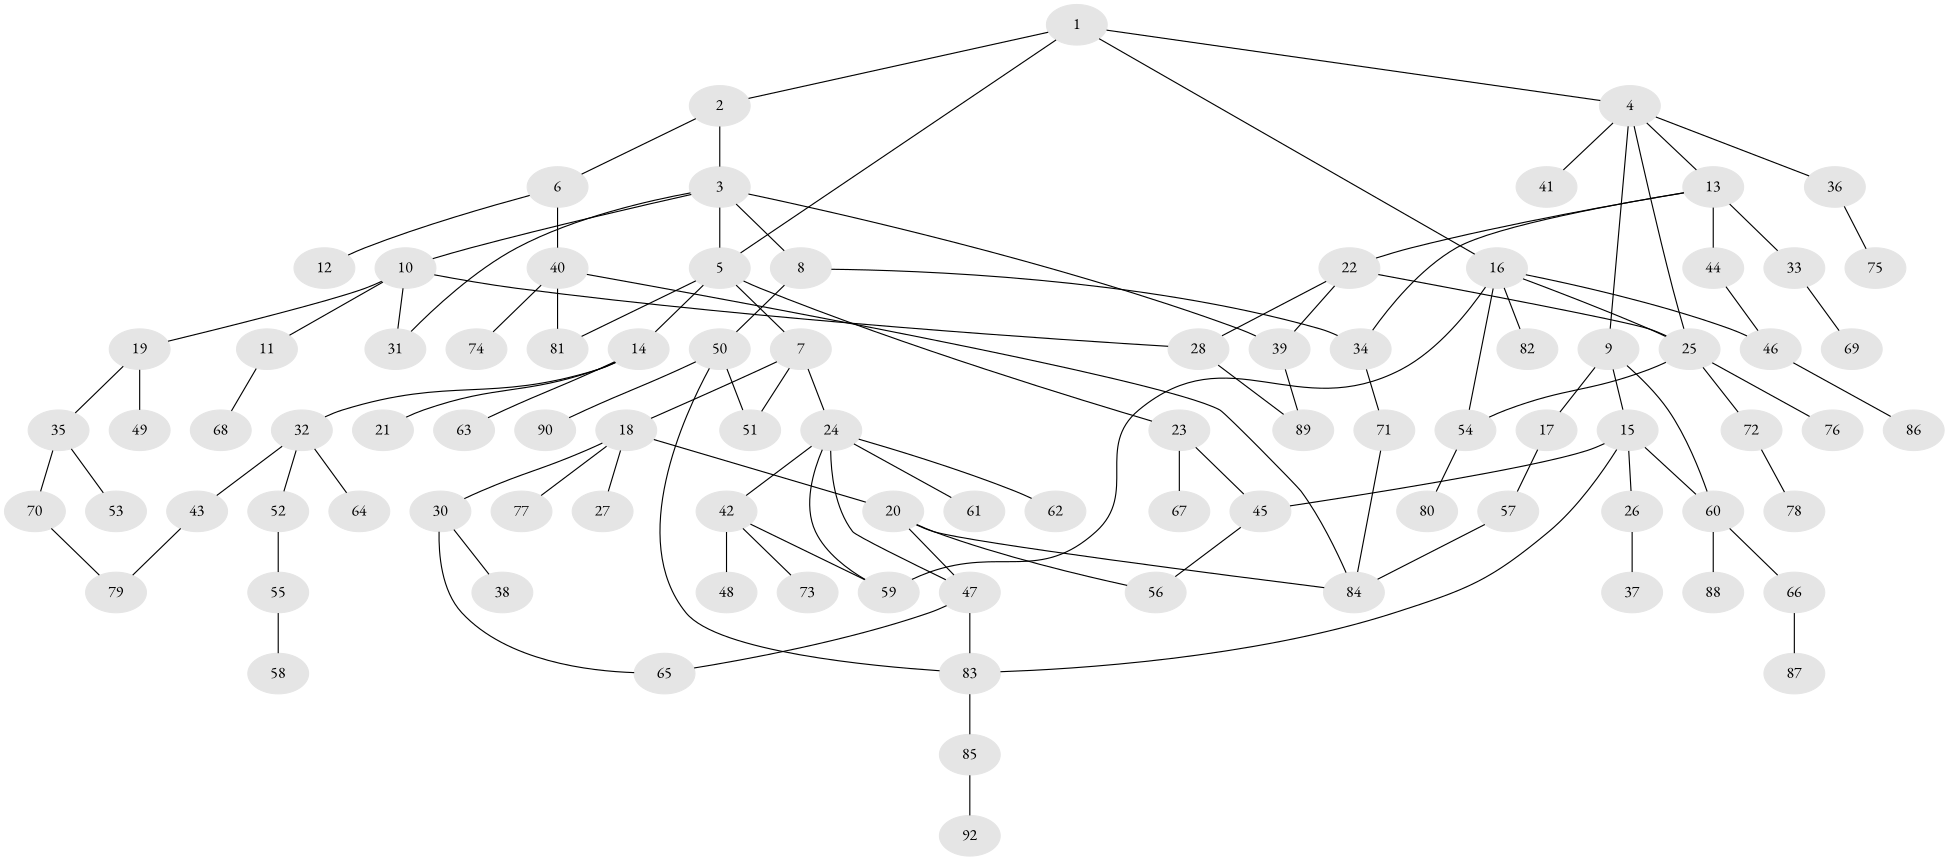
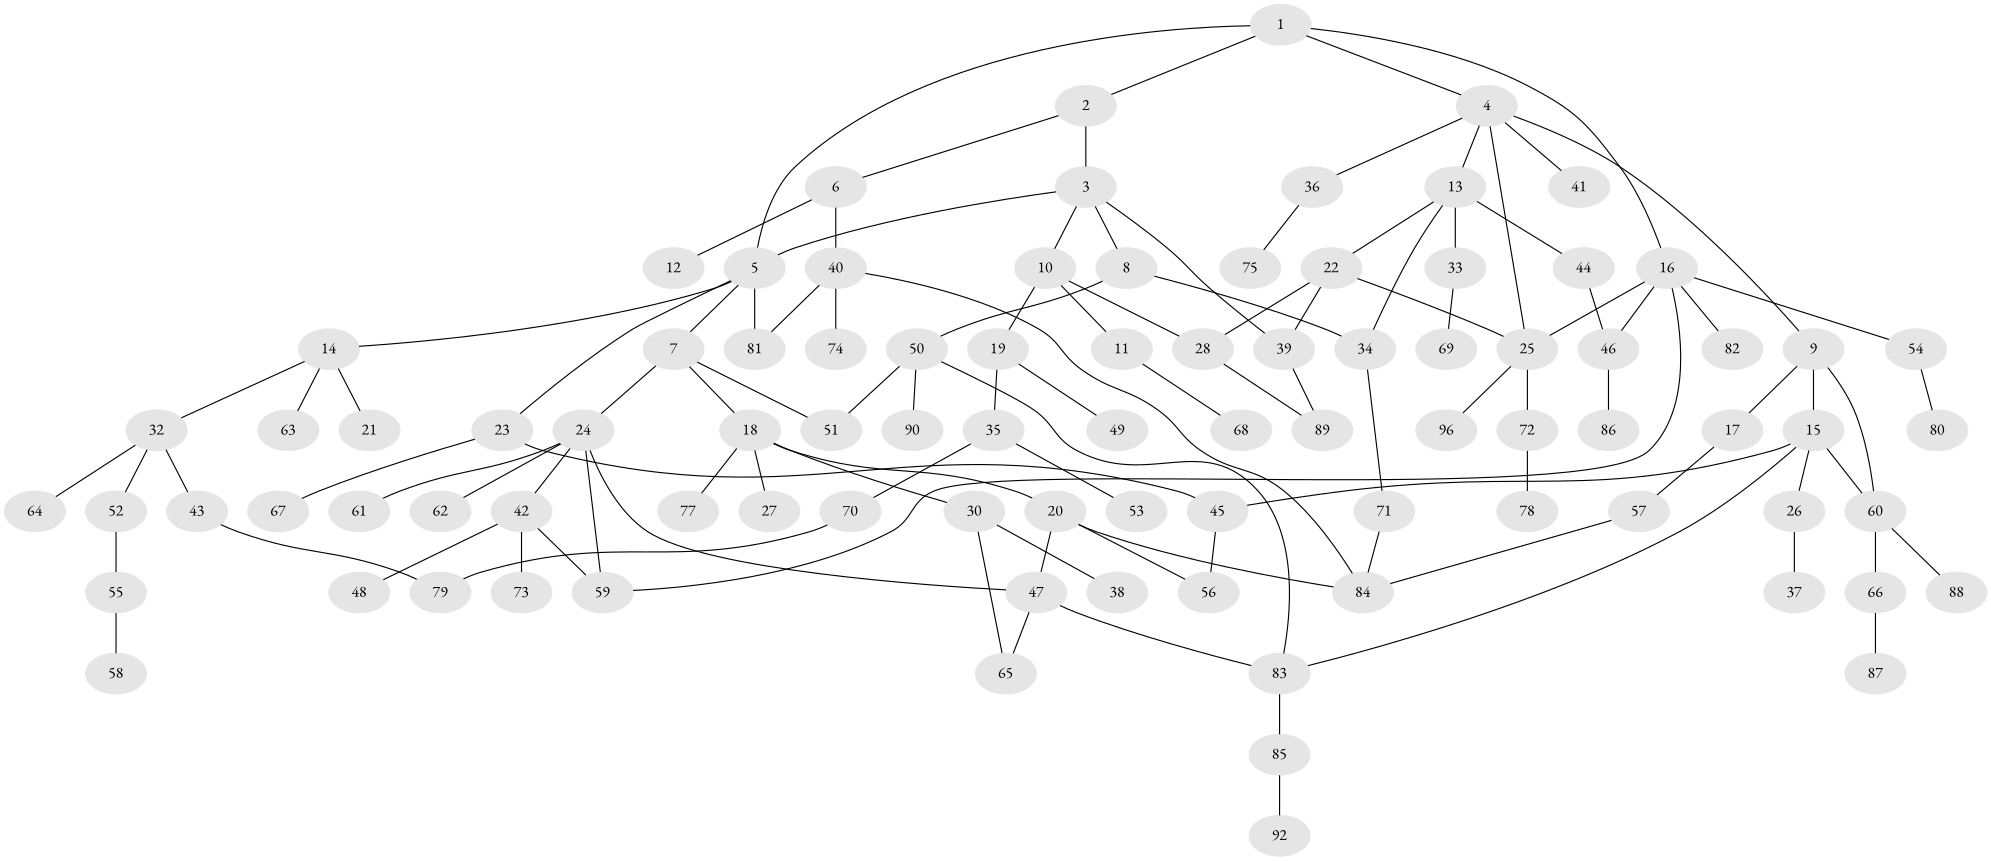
(395, 349) -> none
(1591, 387) -> none
(1833, 430) -> (1446, 430)
